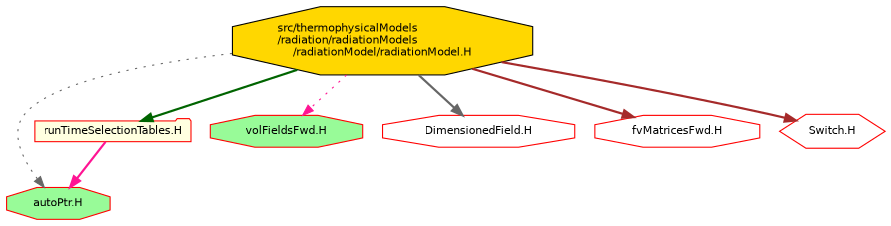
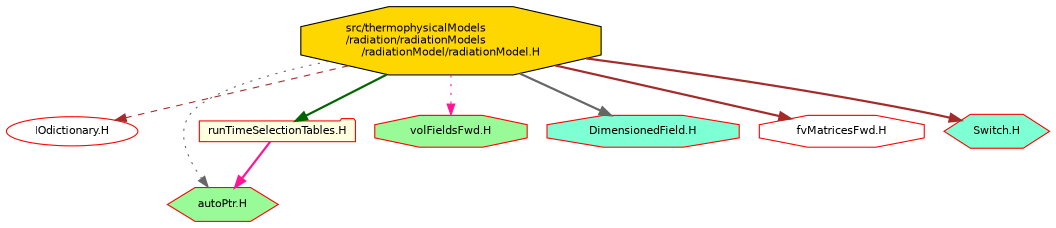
none -> (72, 131)
(479, 131) -> (643, 131)
(832, 131) -> (997, 131)
(58, 203) -> (223, 204)
